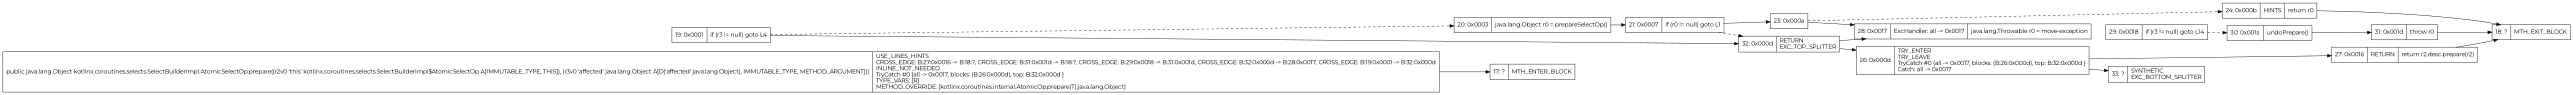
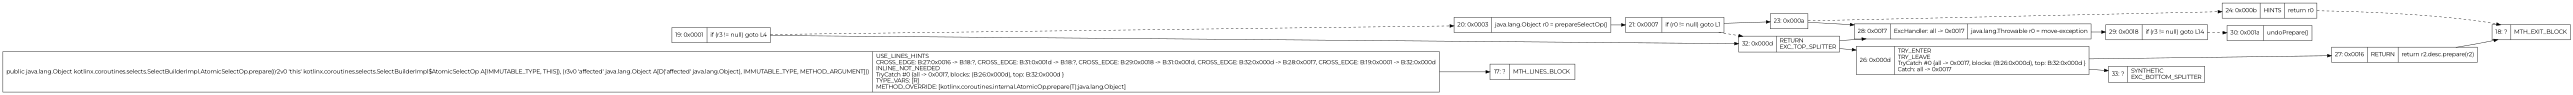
(2407, 14) -> (2407, 14)
none -> (2096, 32)
(2404, 32) -> none
(1542, 72) -> (1541, 72)
